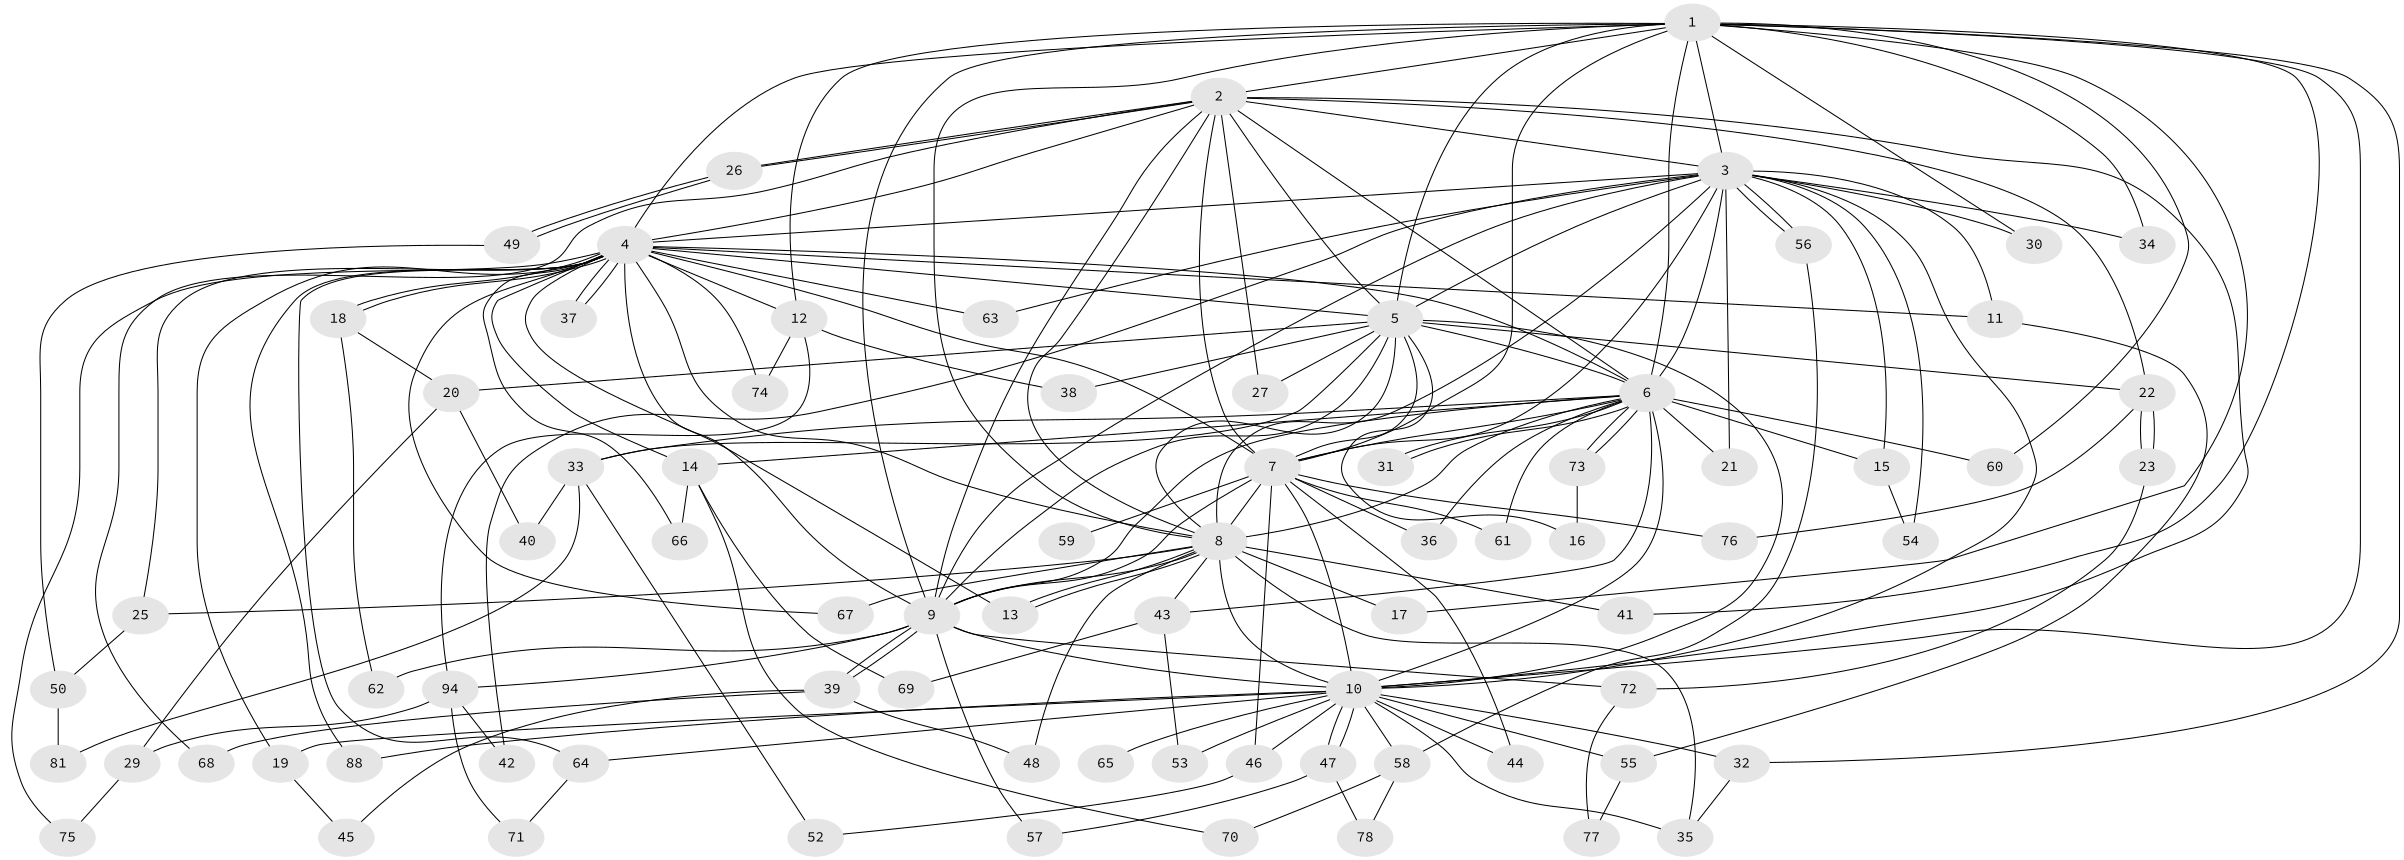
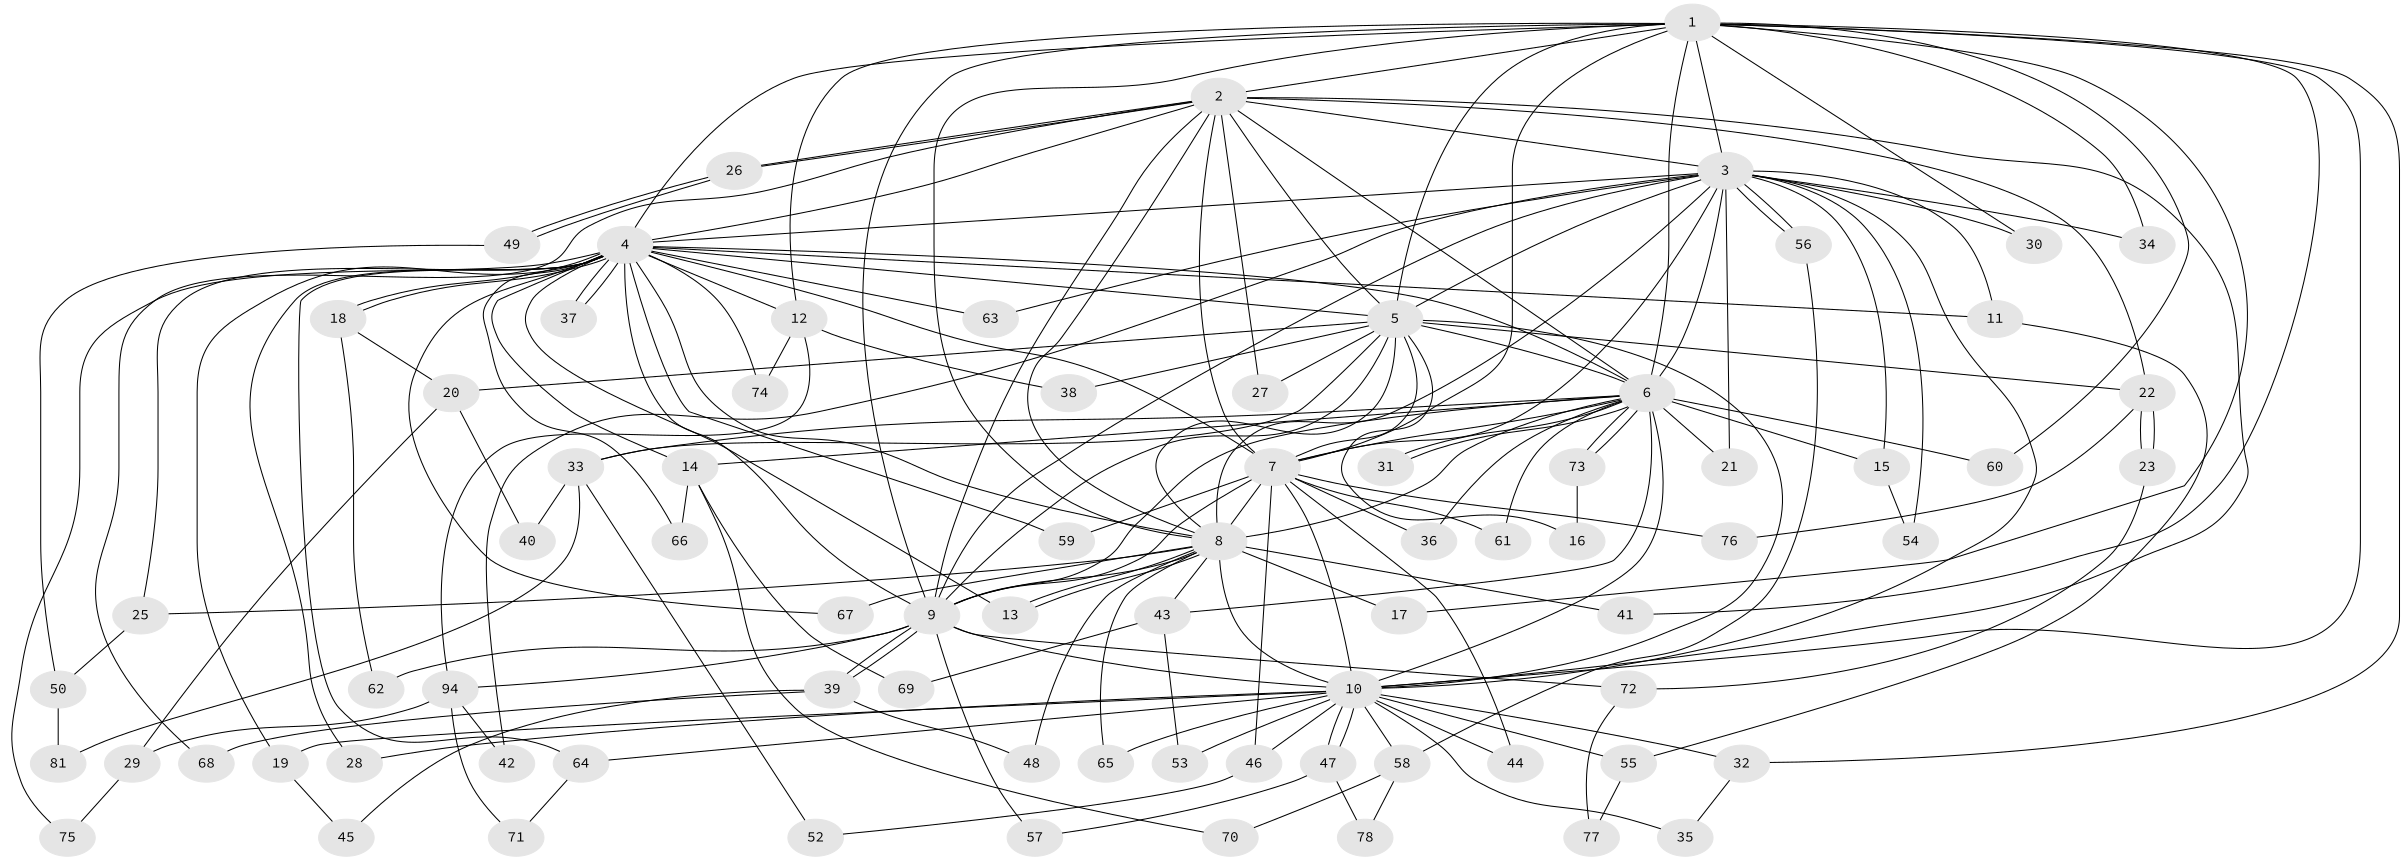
none -> (803, 450)
(1519, 643) -> (1113, 622)
(355, 764) -> (355, 764)
